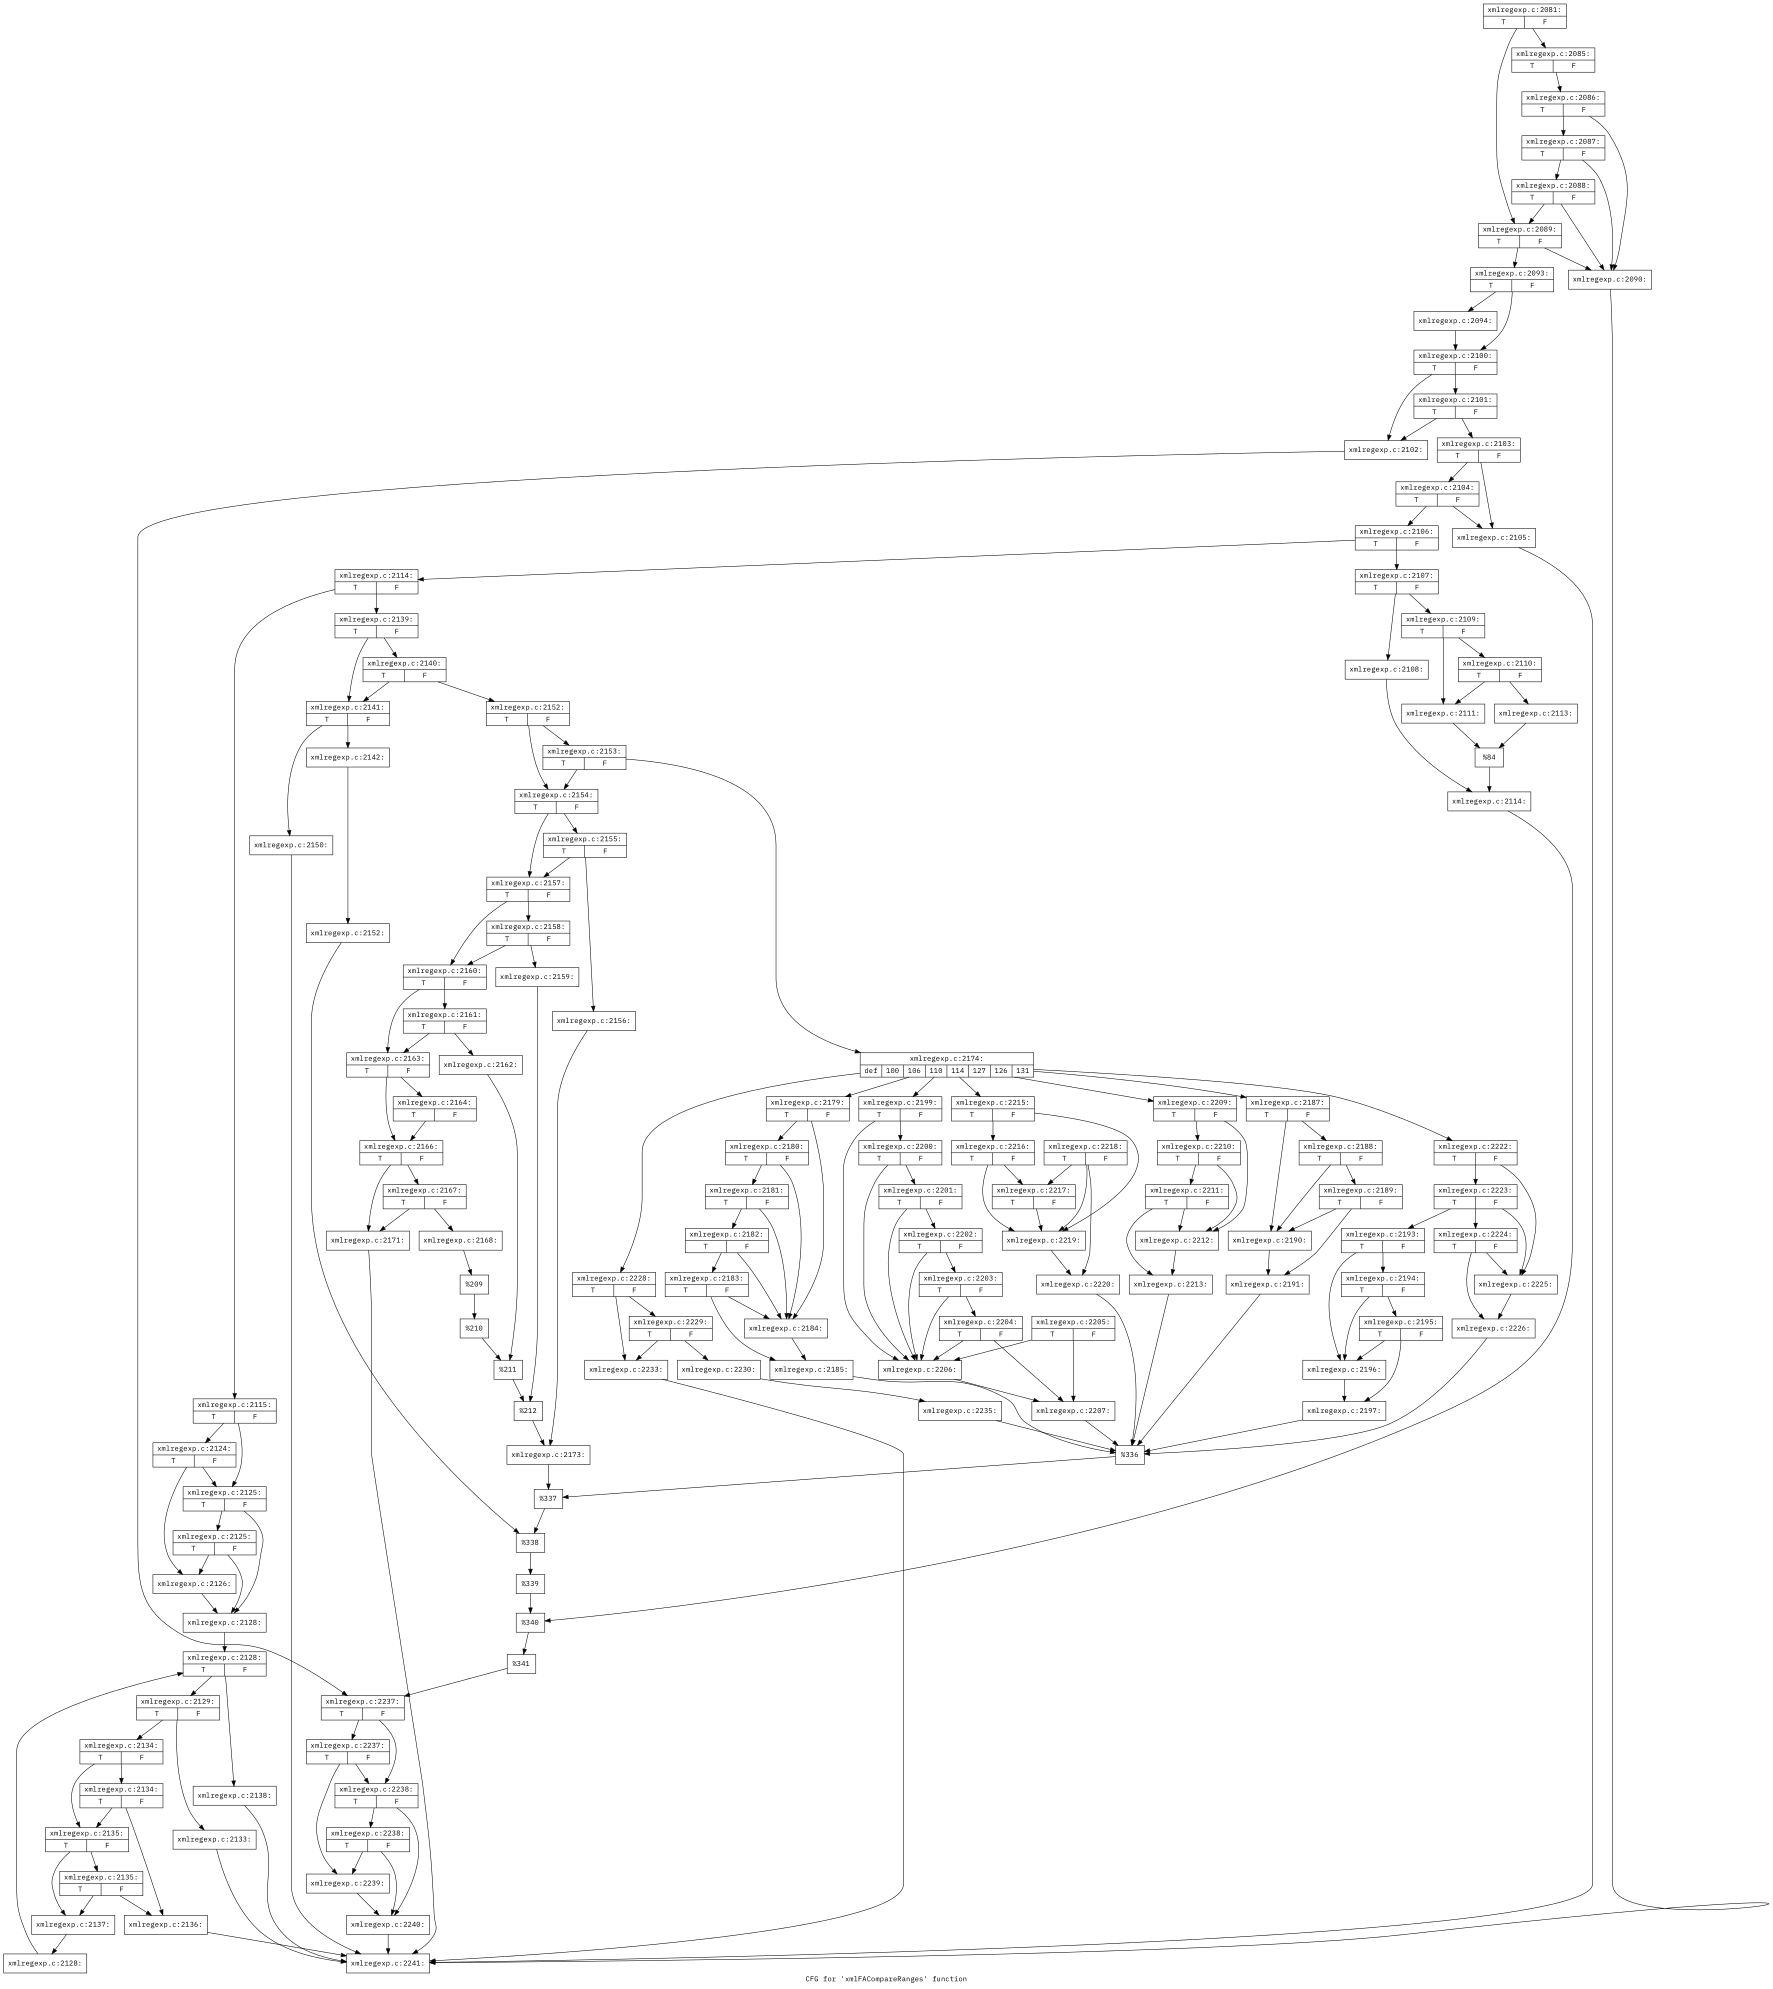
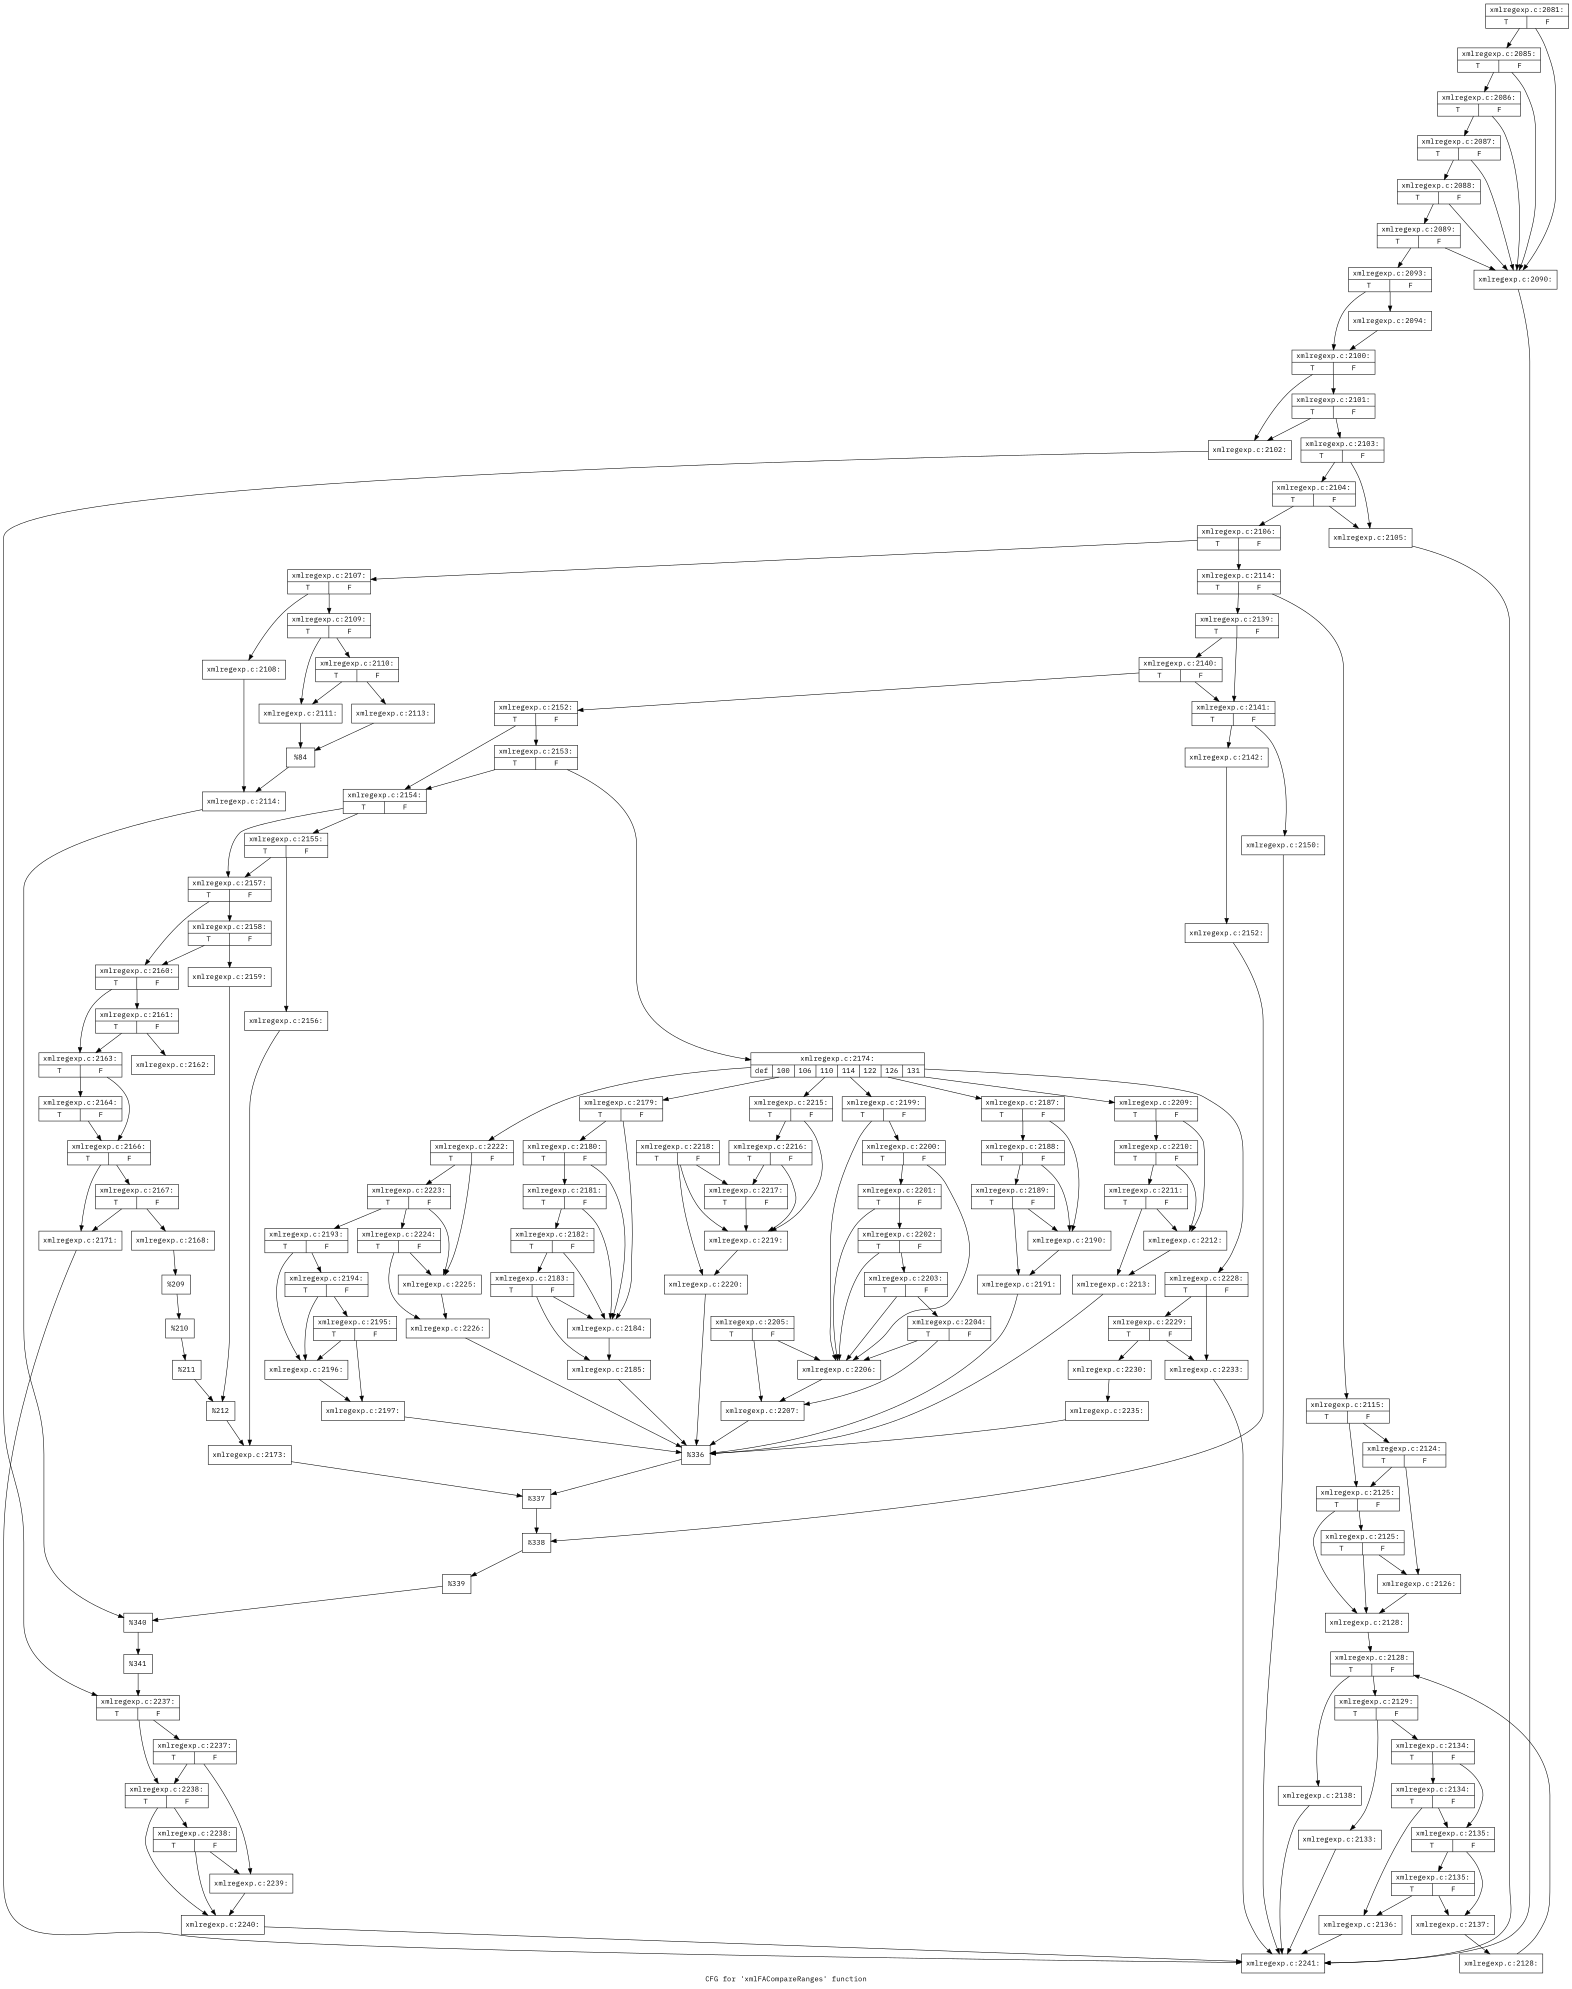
(1497, 123) -> (1556, 148)
none -> (1536, 166)
(979, 1071) -> (870, 1071)
(517, 1212) -> none
